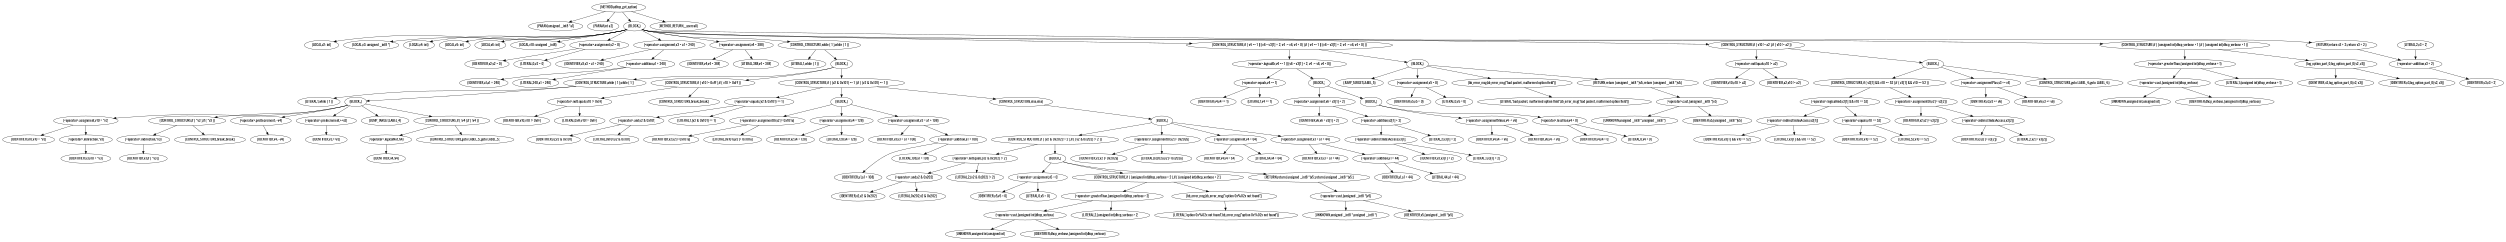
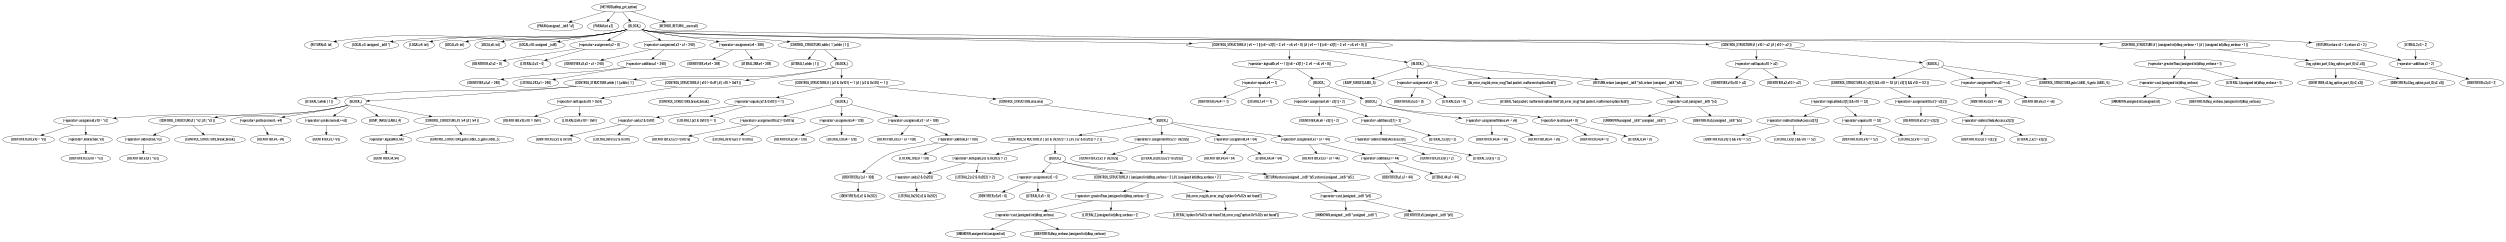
(322, 45) -> (322, 45)
(536, 83) -> (536, 83)
(887, 186) -> (858, 186)
